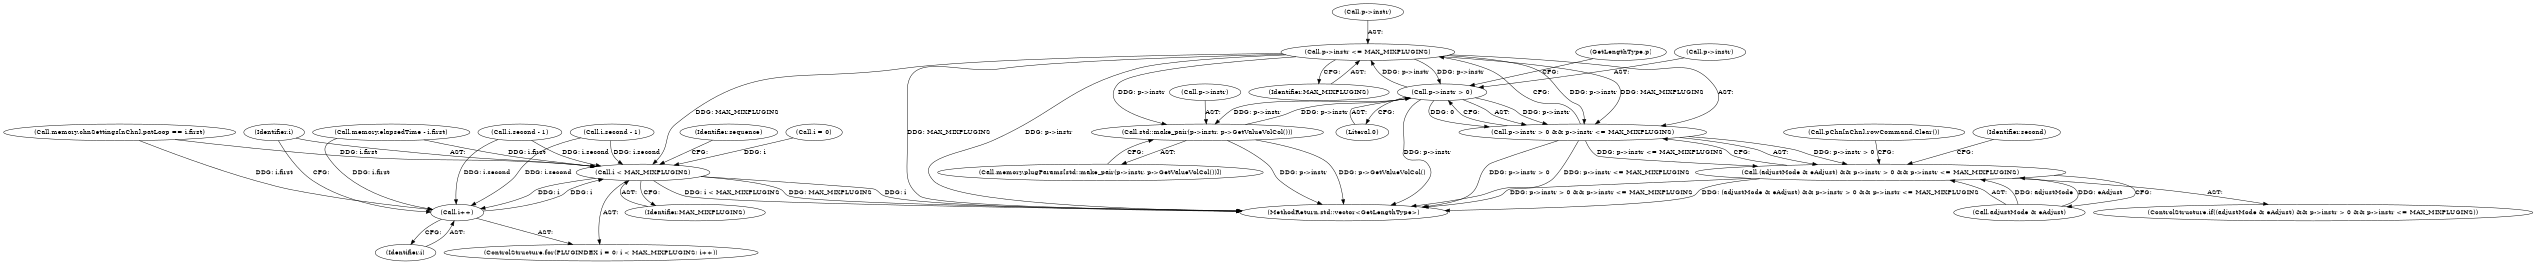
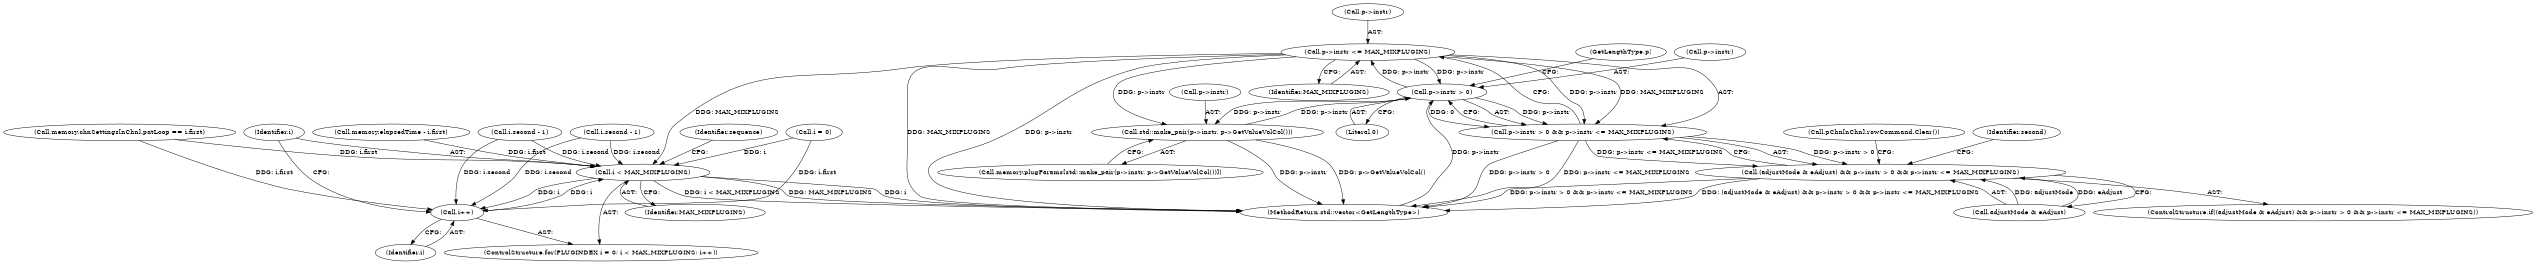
(1413, 160) -> (1451, 163)
(361, 186) -> (664, 203)
